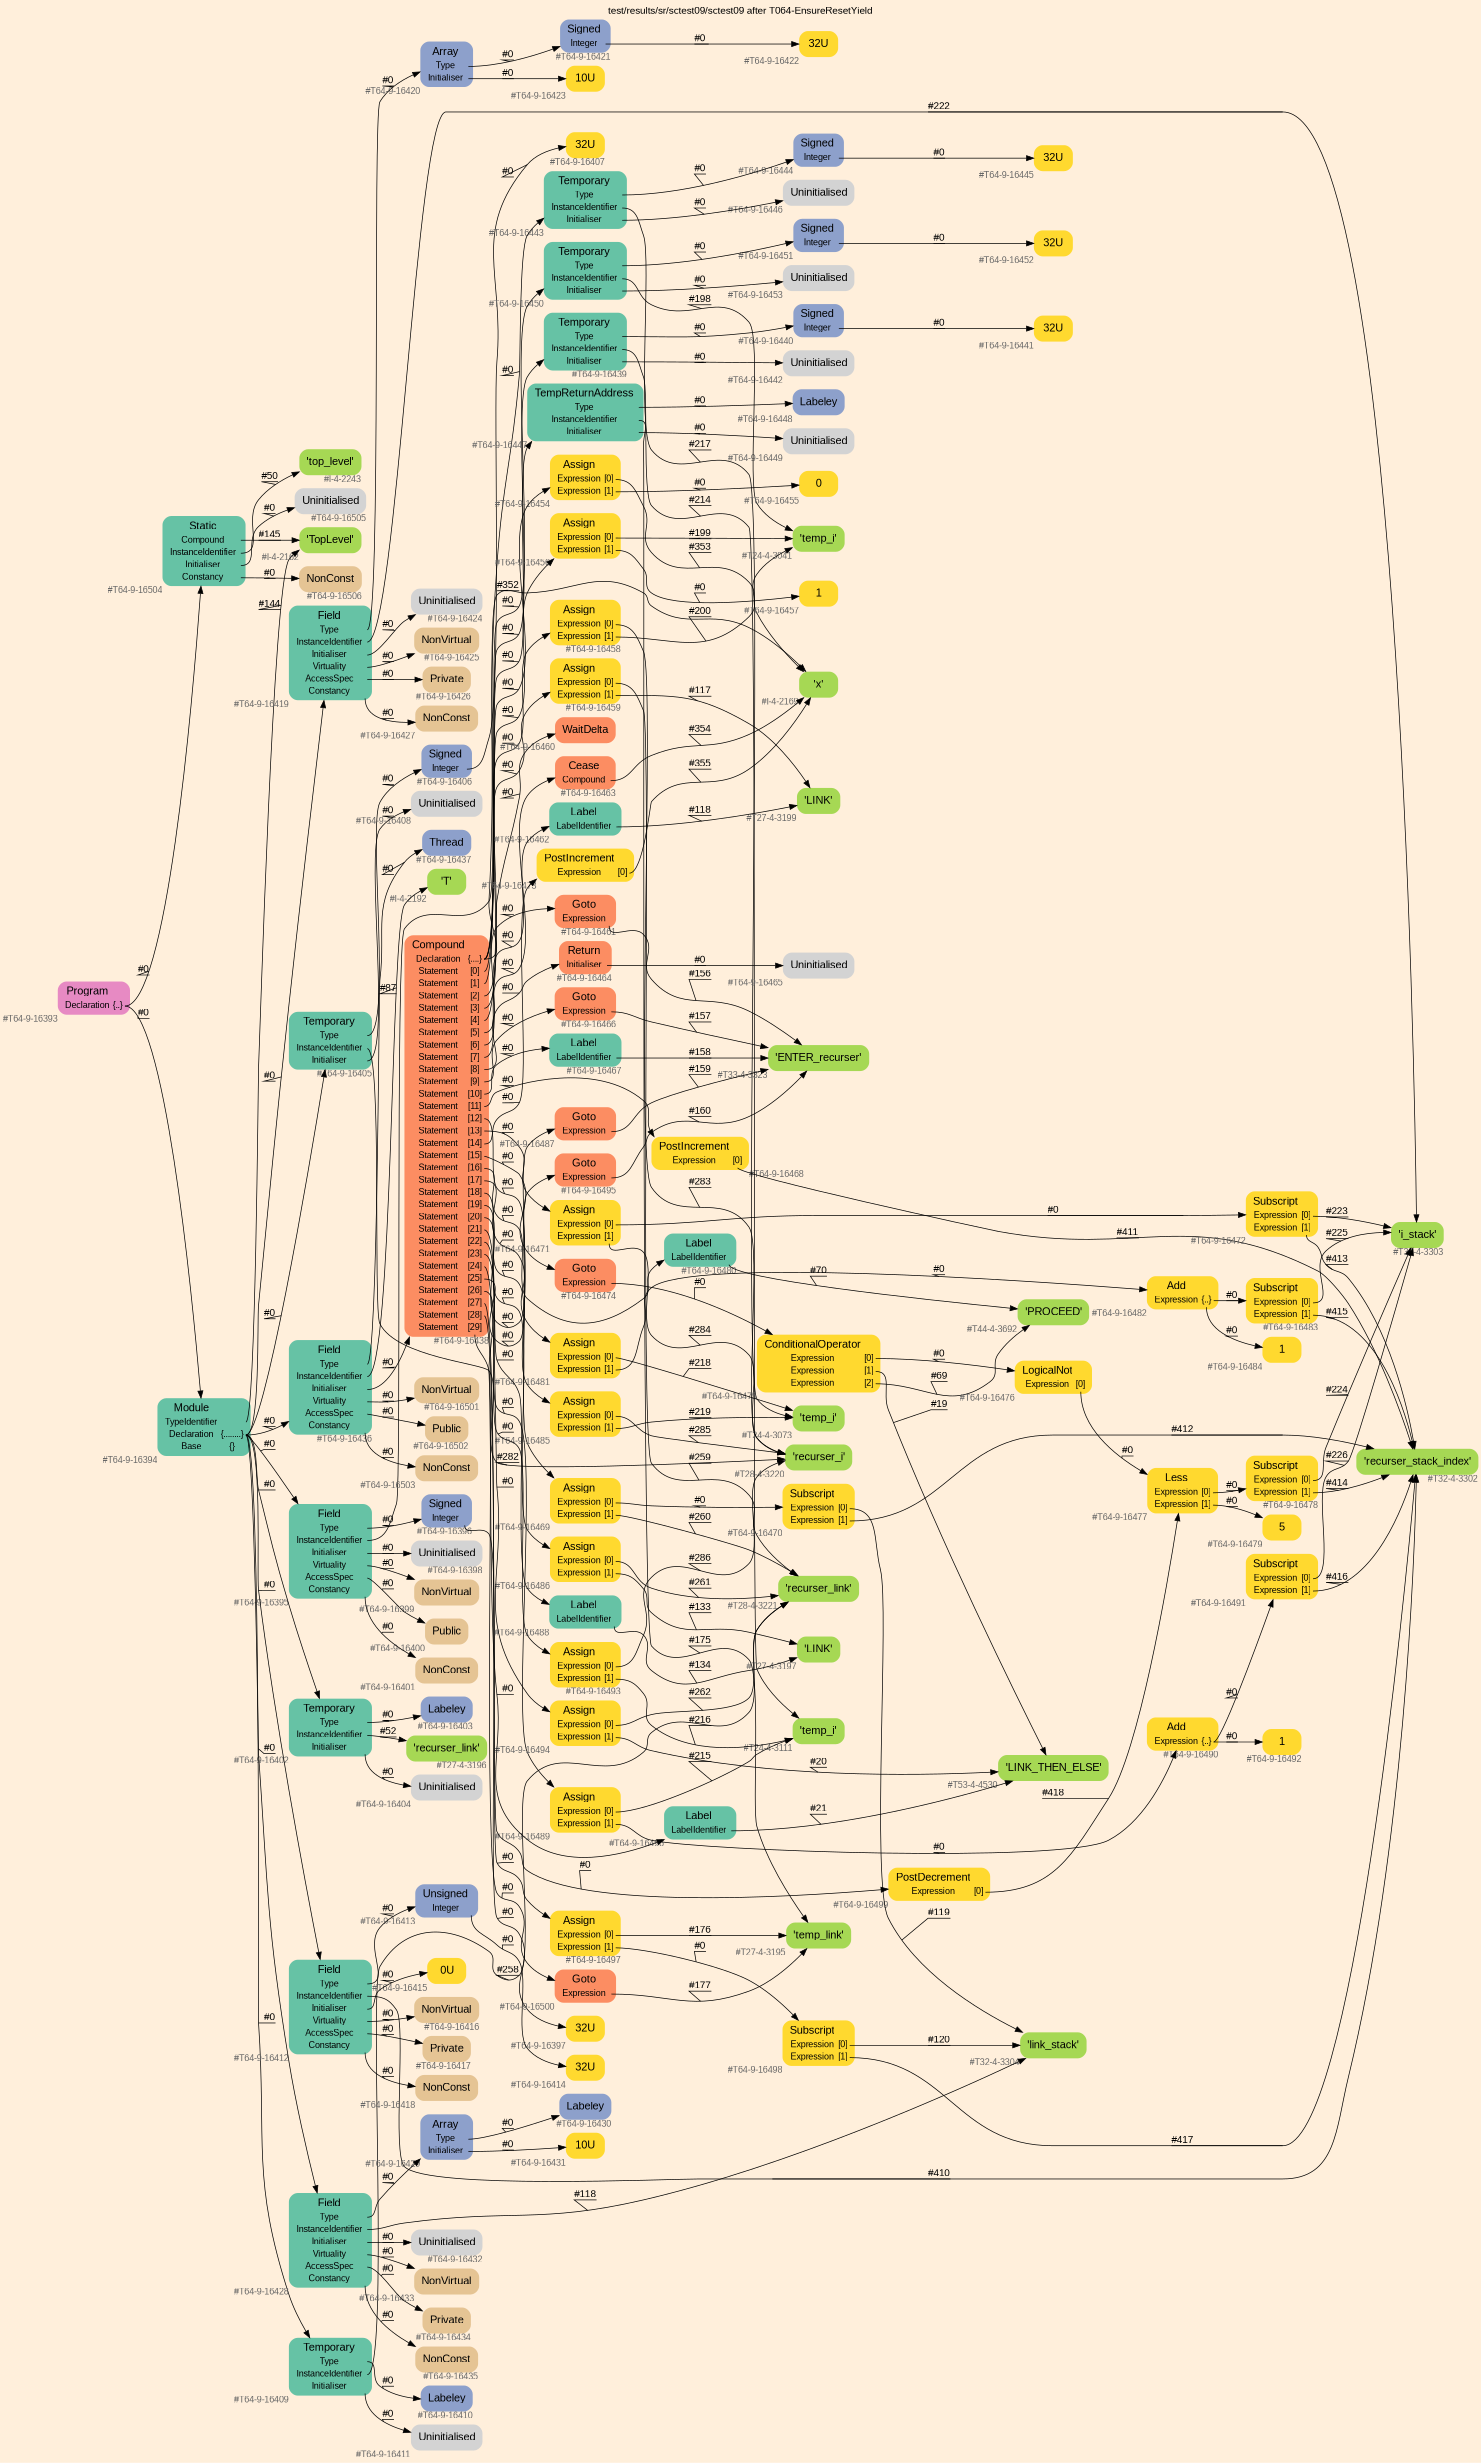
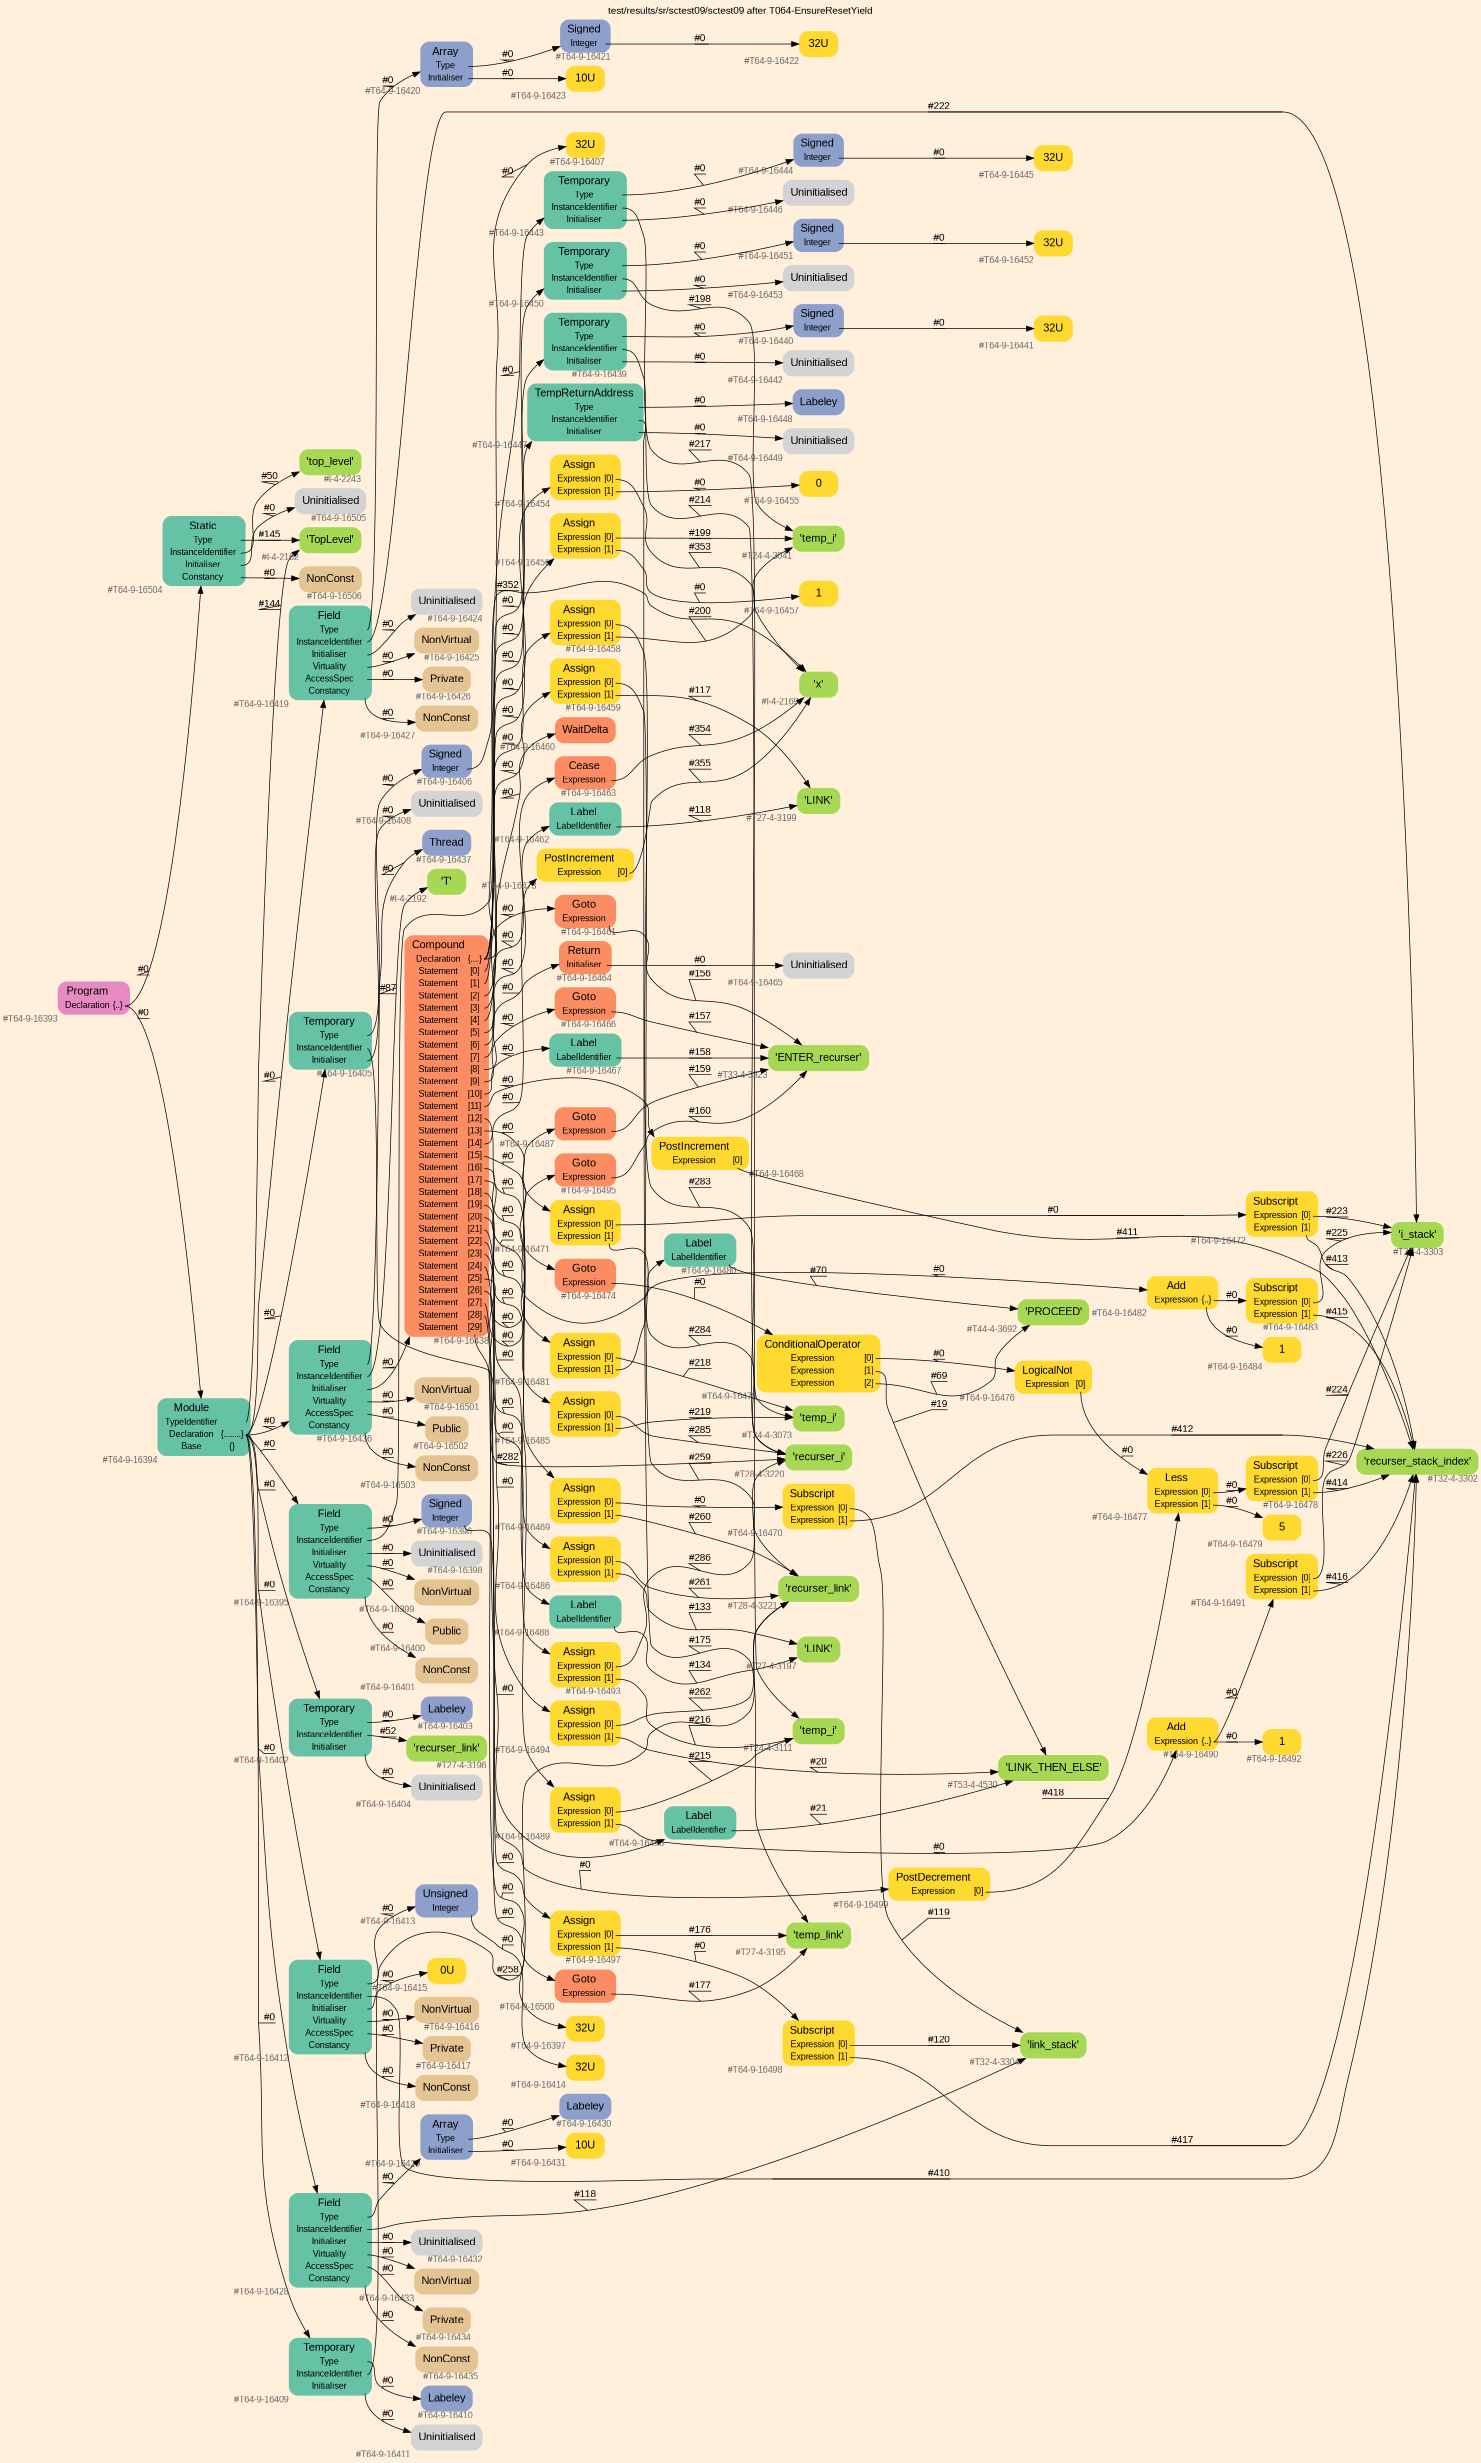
(203, 540) -> (203, 540)
(584, 780) -> (584, 780)
